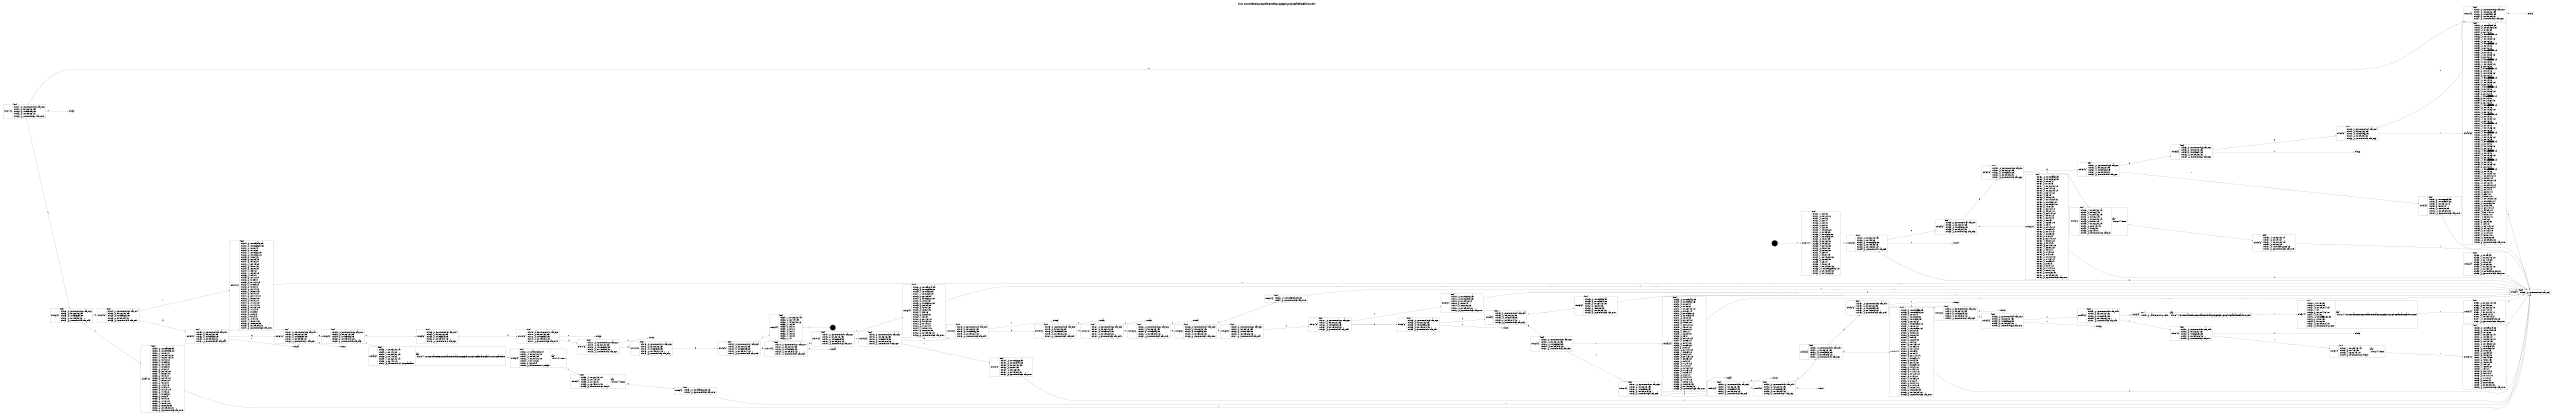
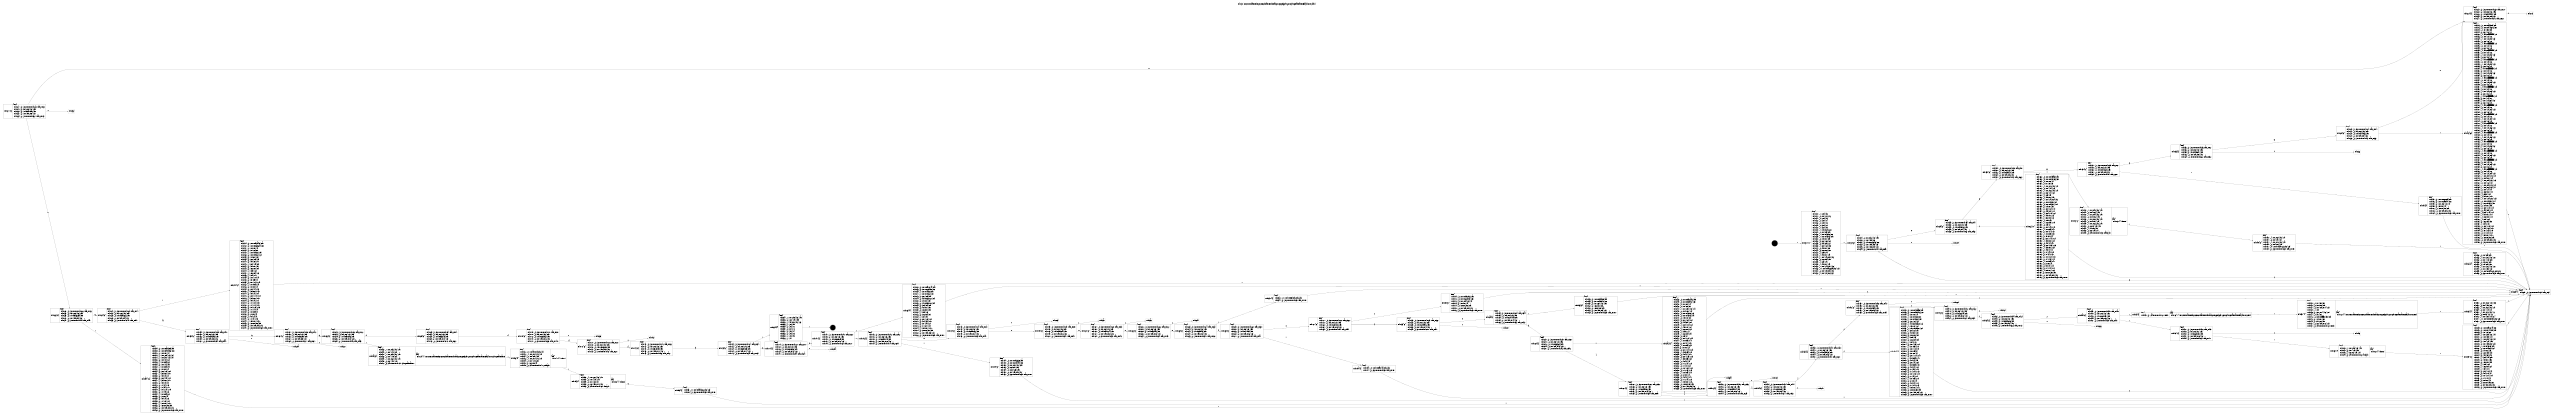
none -> (1374, 369)
